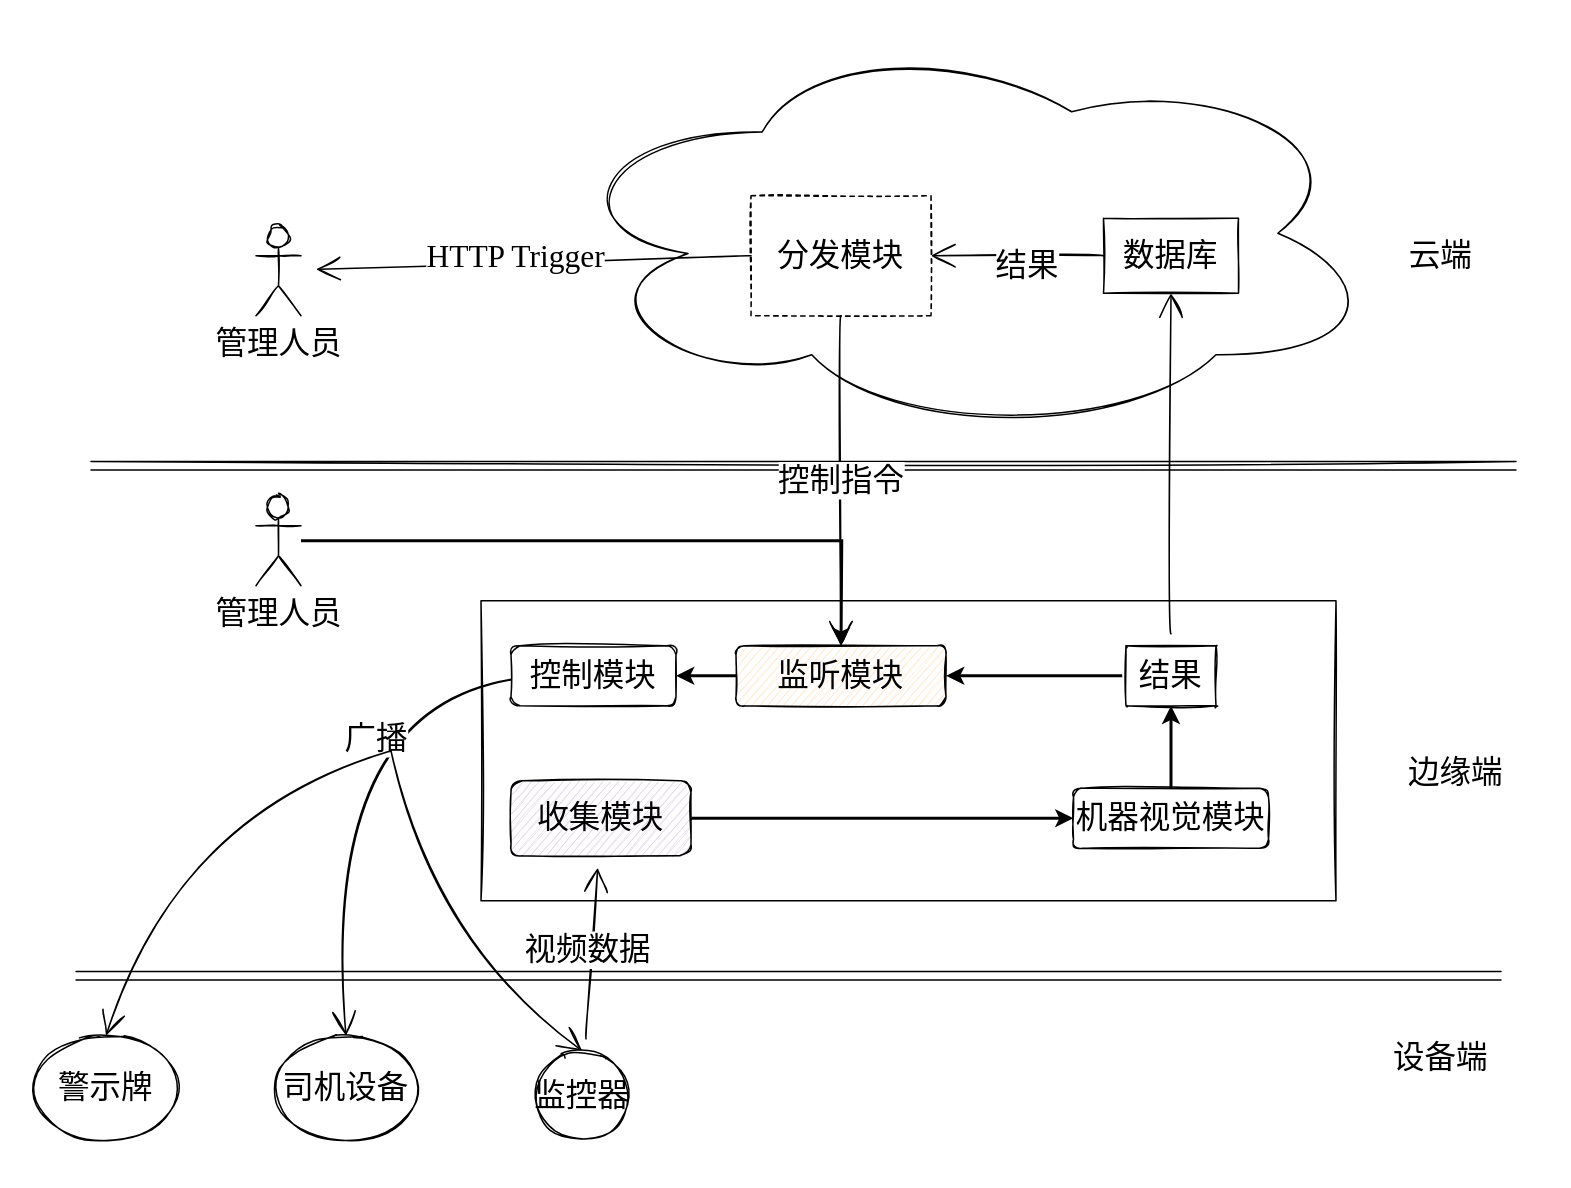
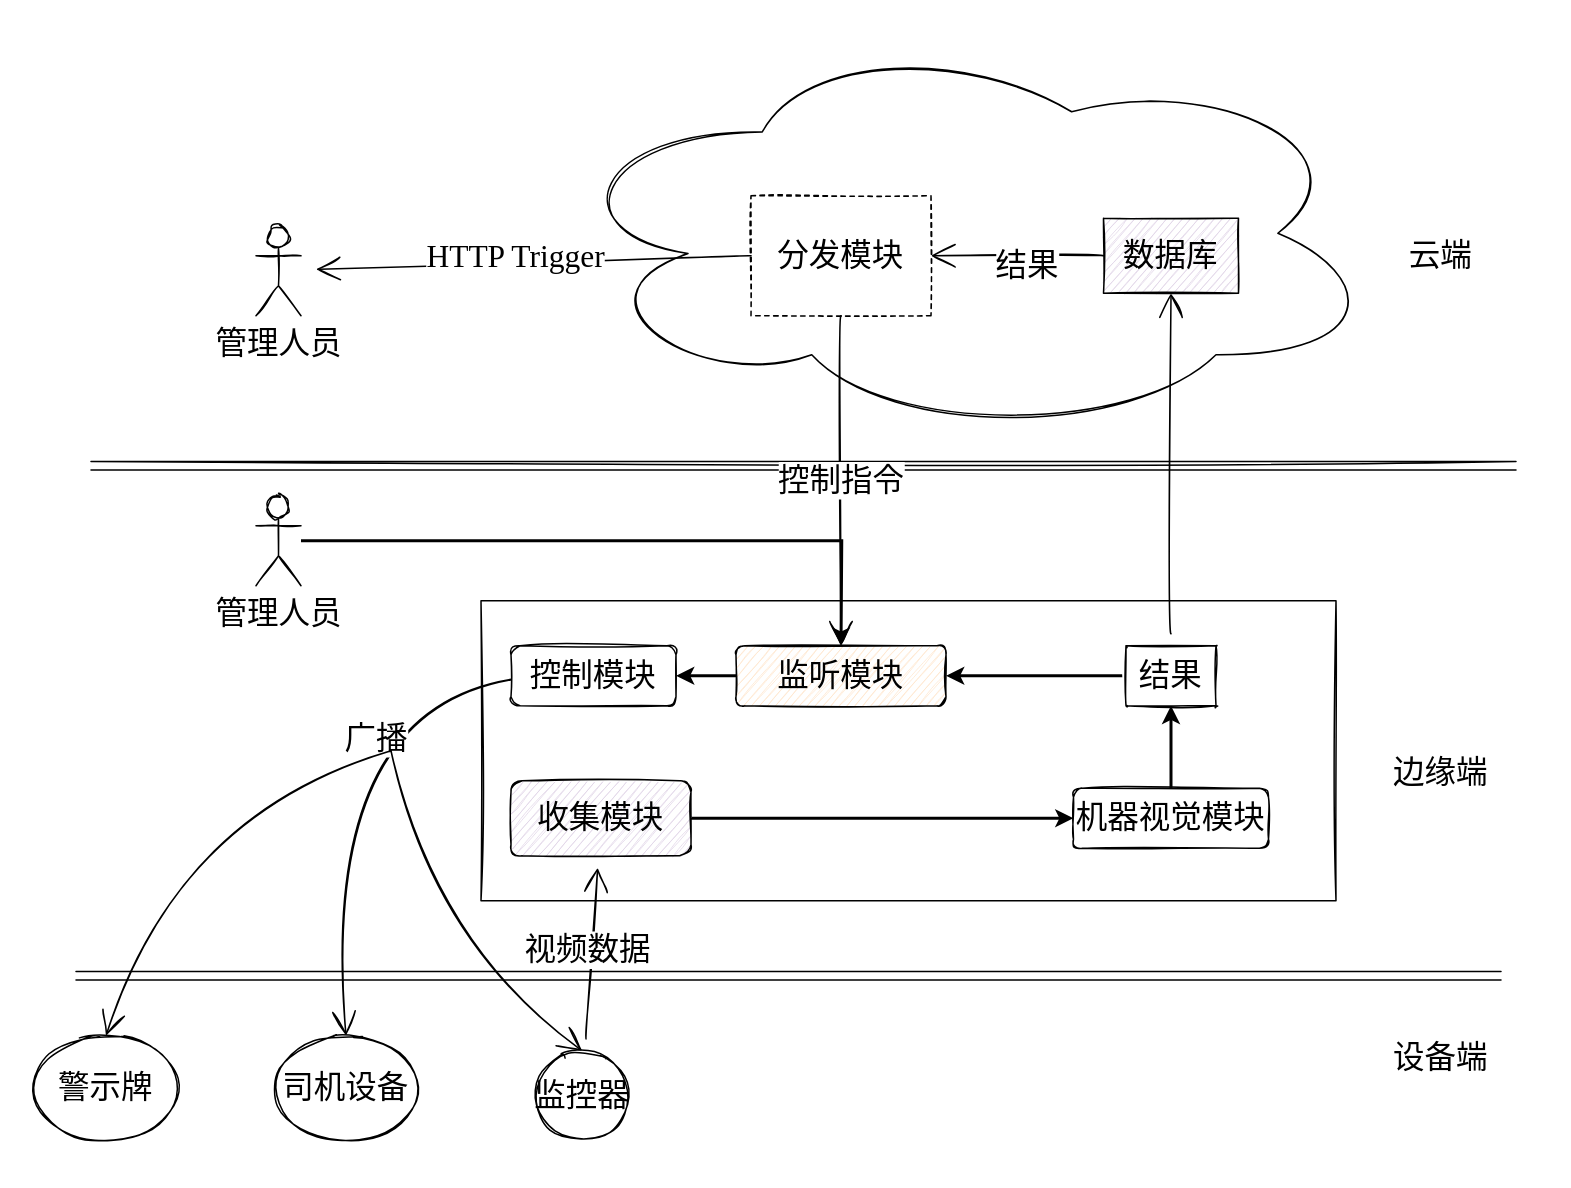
(1171, 256) -> (1171, 256)
(1456, 773) -> (1441, 773)
